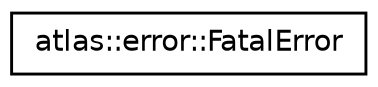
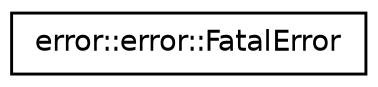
(189, 44) -> (189, 44)
